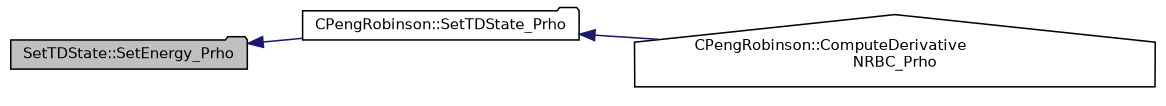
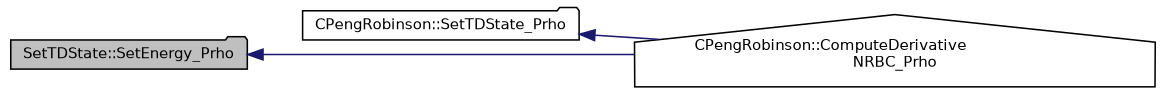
(283, 40) -> (449, 55)
